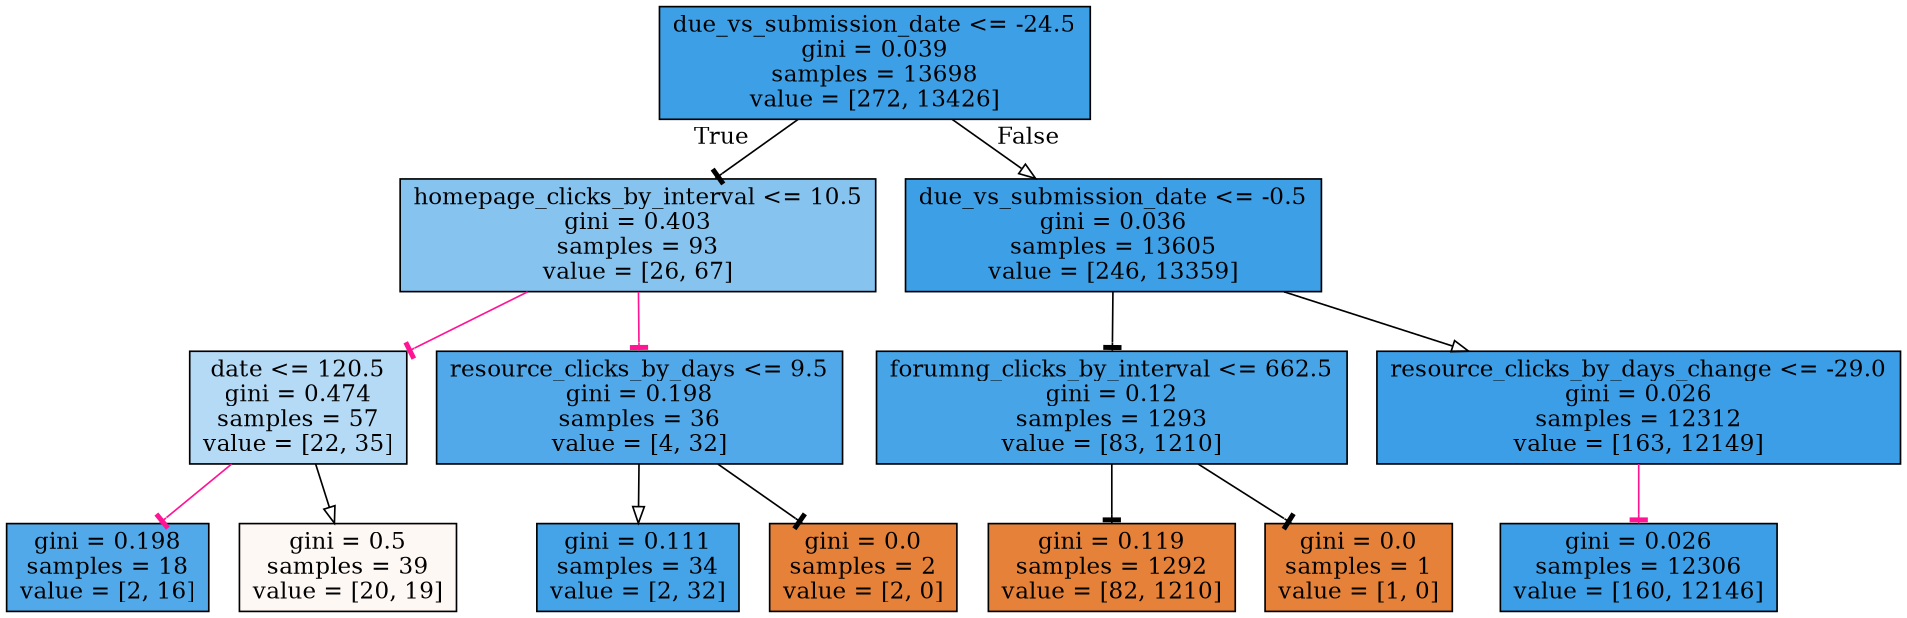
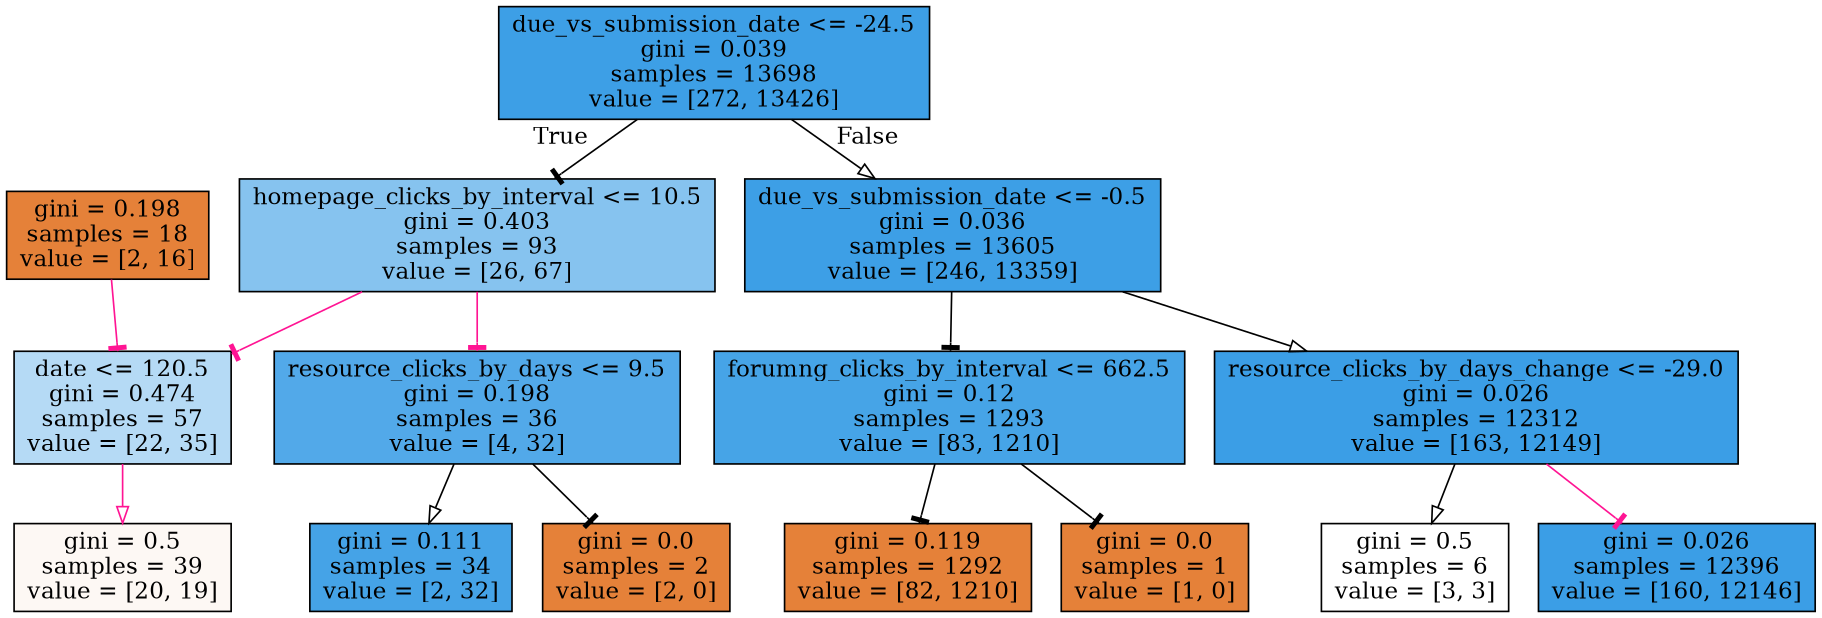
(322, 486) -> (123, 485)
(199, 491) -> (114, 311)
(108, 568) -> (108, 235)
none -> (1415, 568)
(1639, 568) -> (1677, 568)
